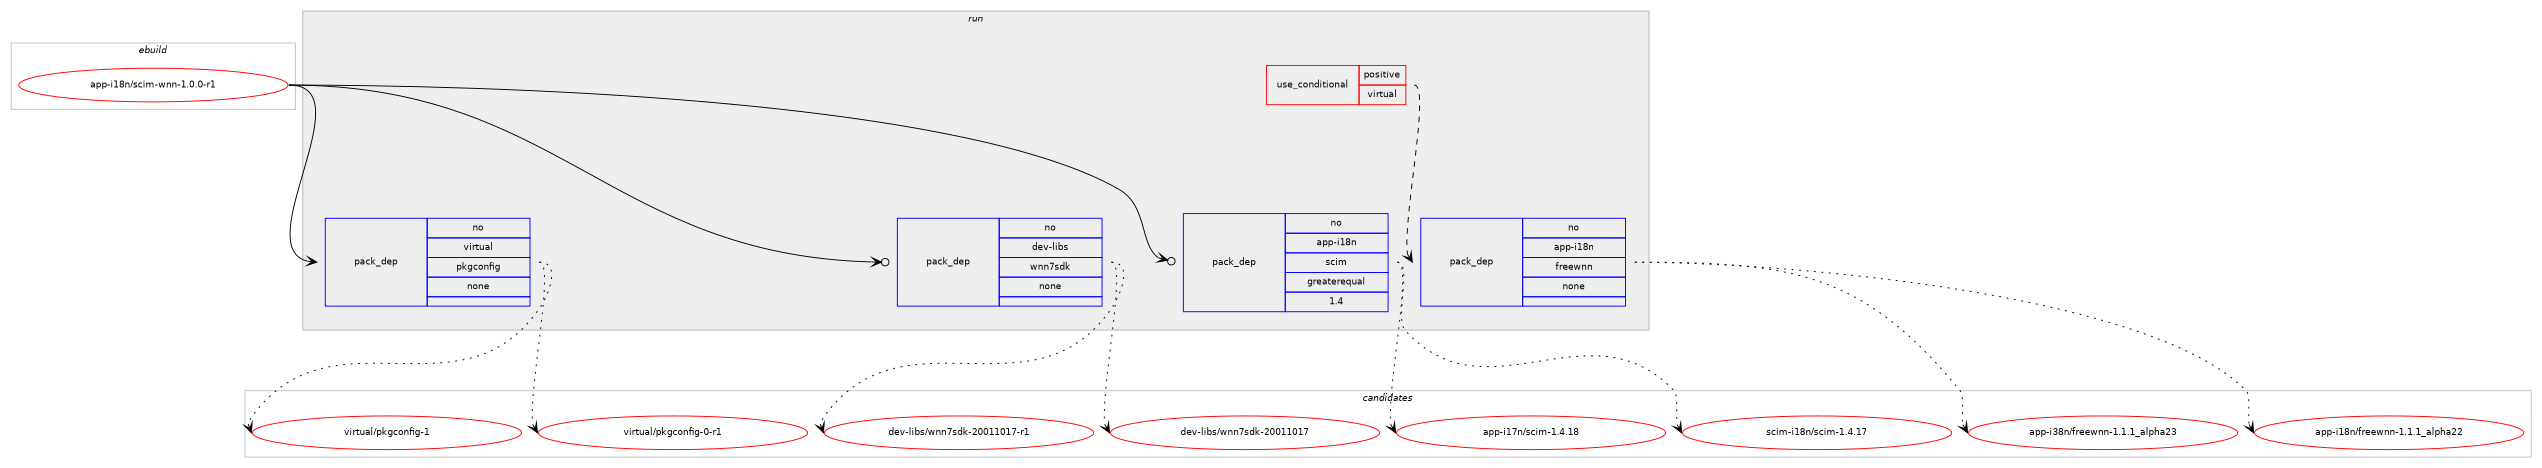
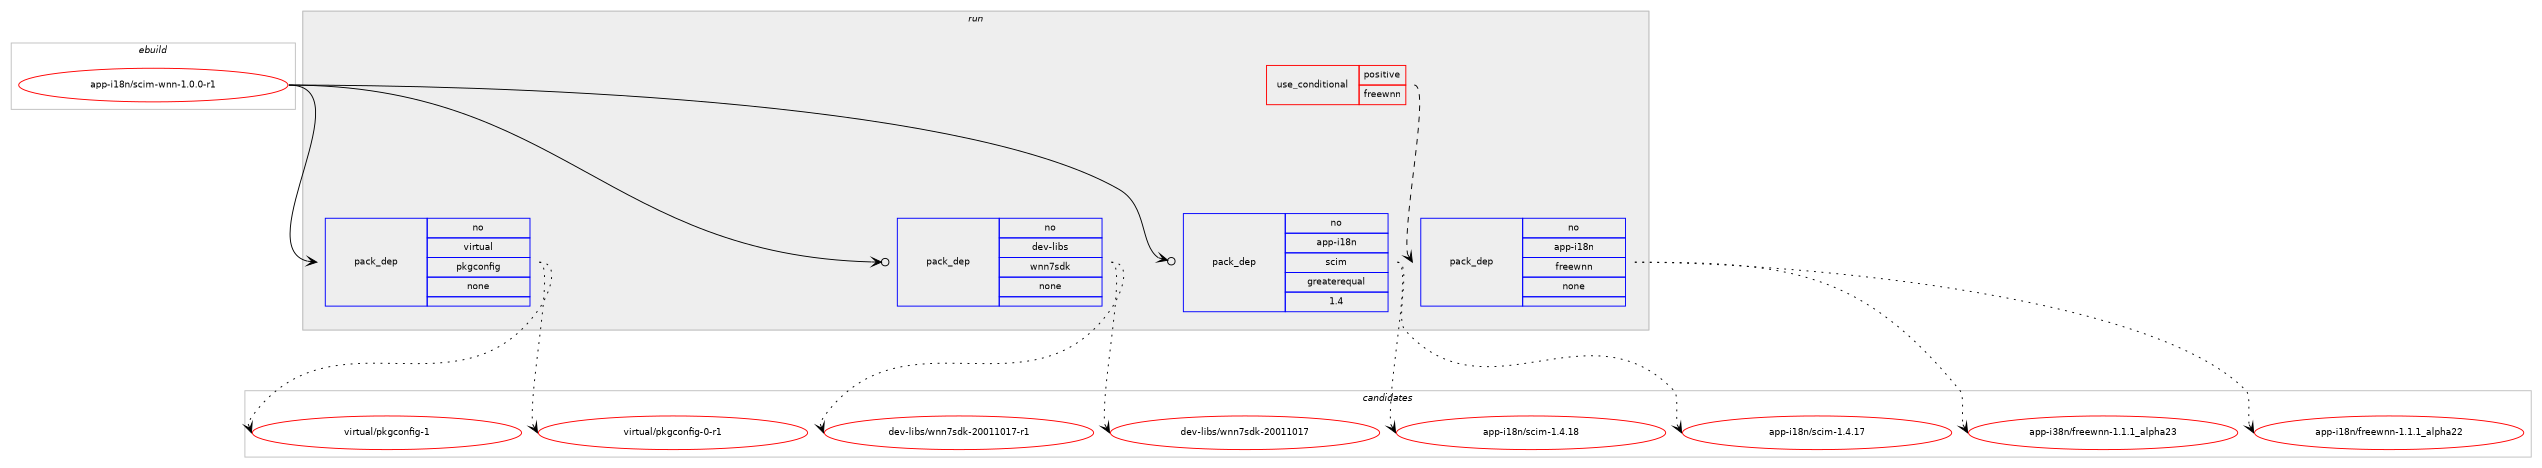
(1382, 94) -> (1382, 94)
(1531, 433) -> (1531, 433)
(1817, 433) -> (1817, 433)
